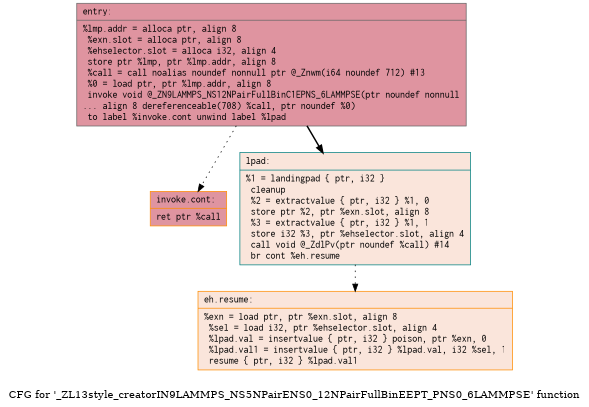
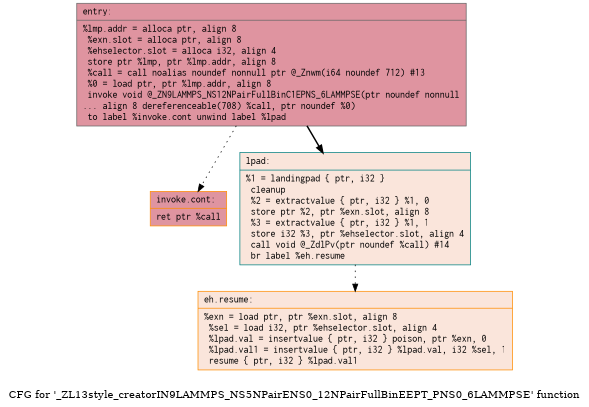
(293, 256) -> (296, 256)
